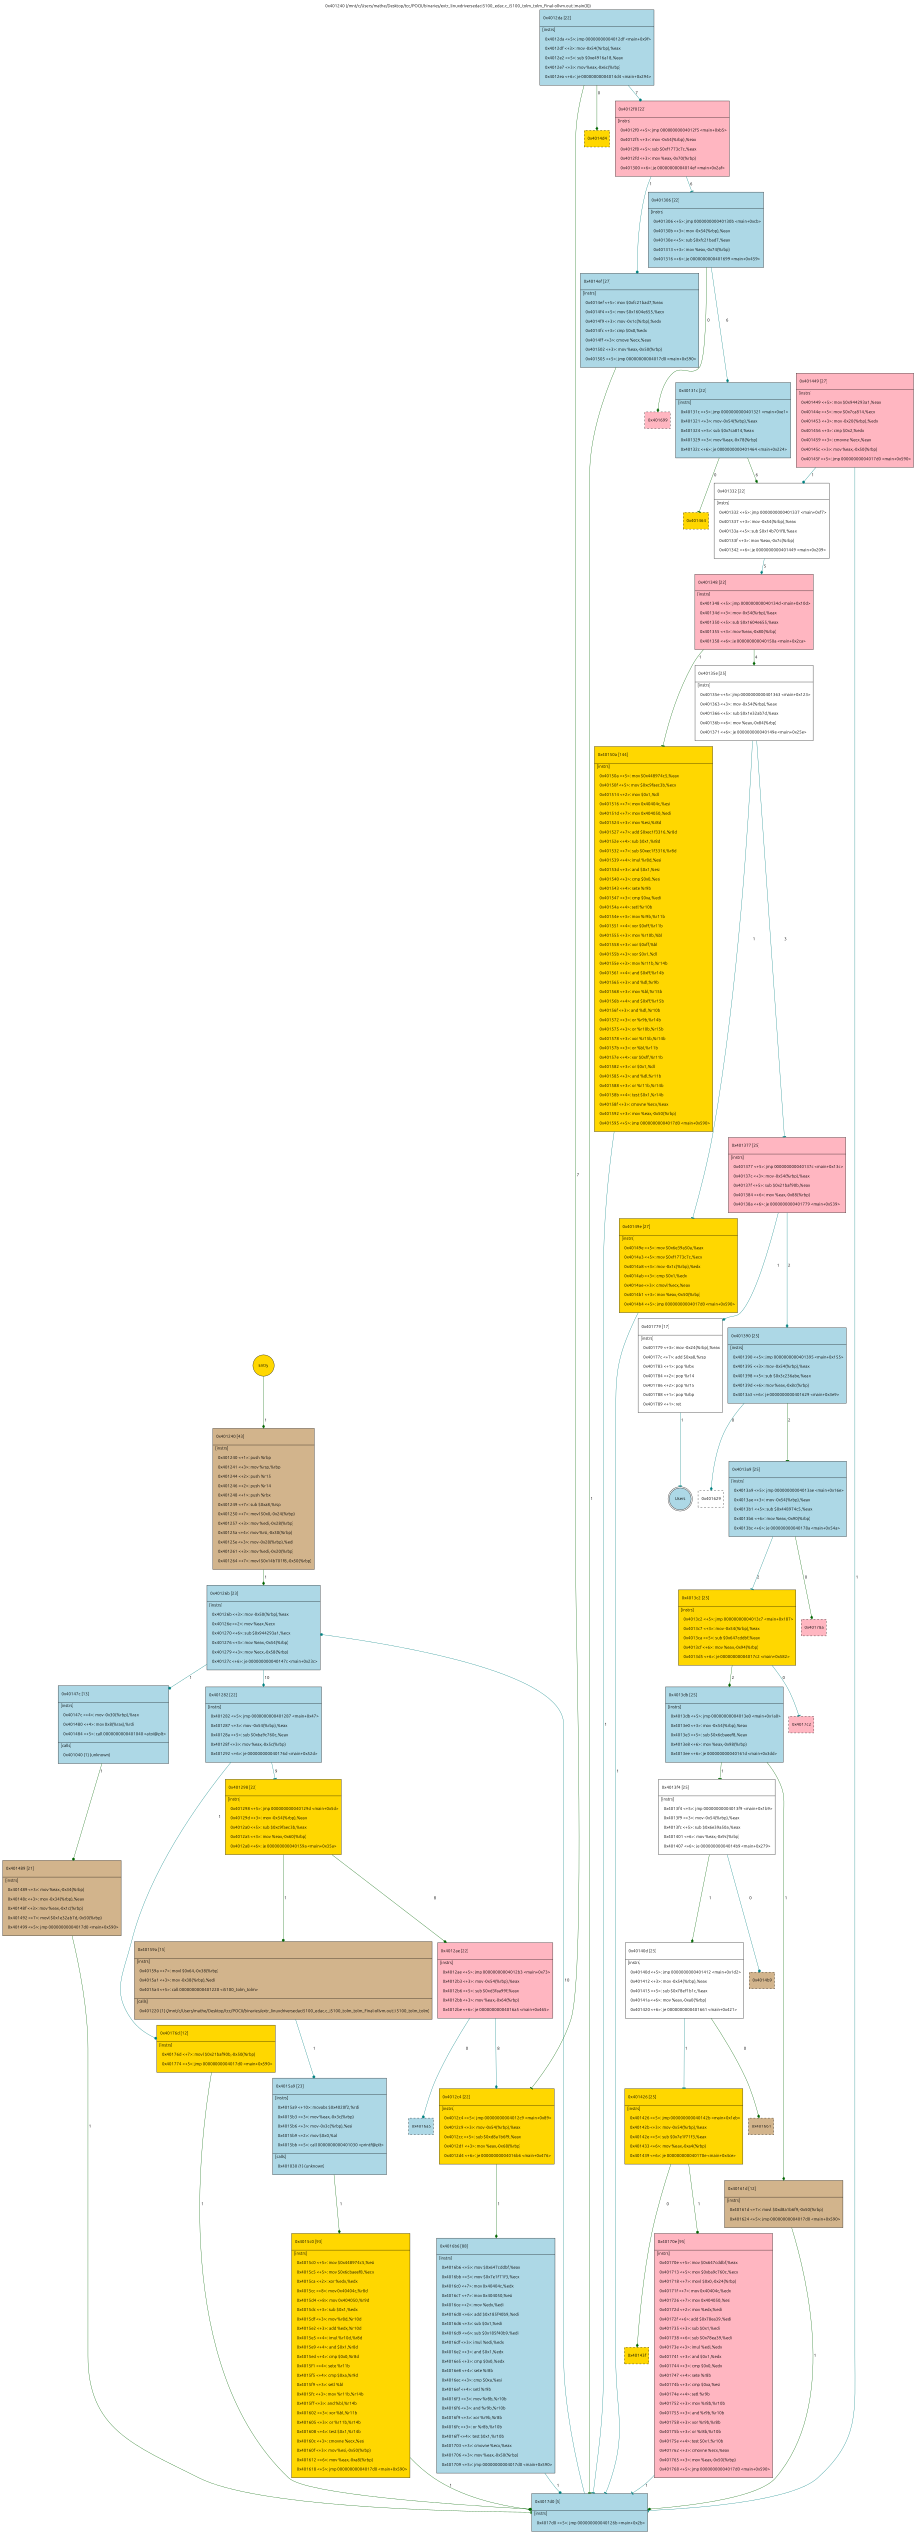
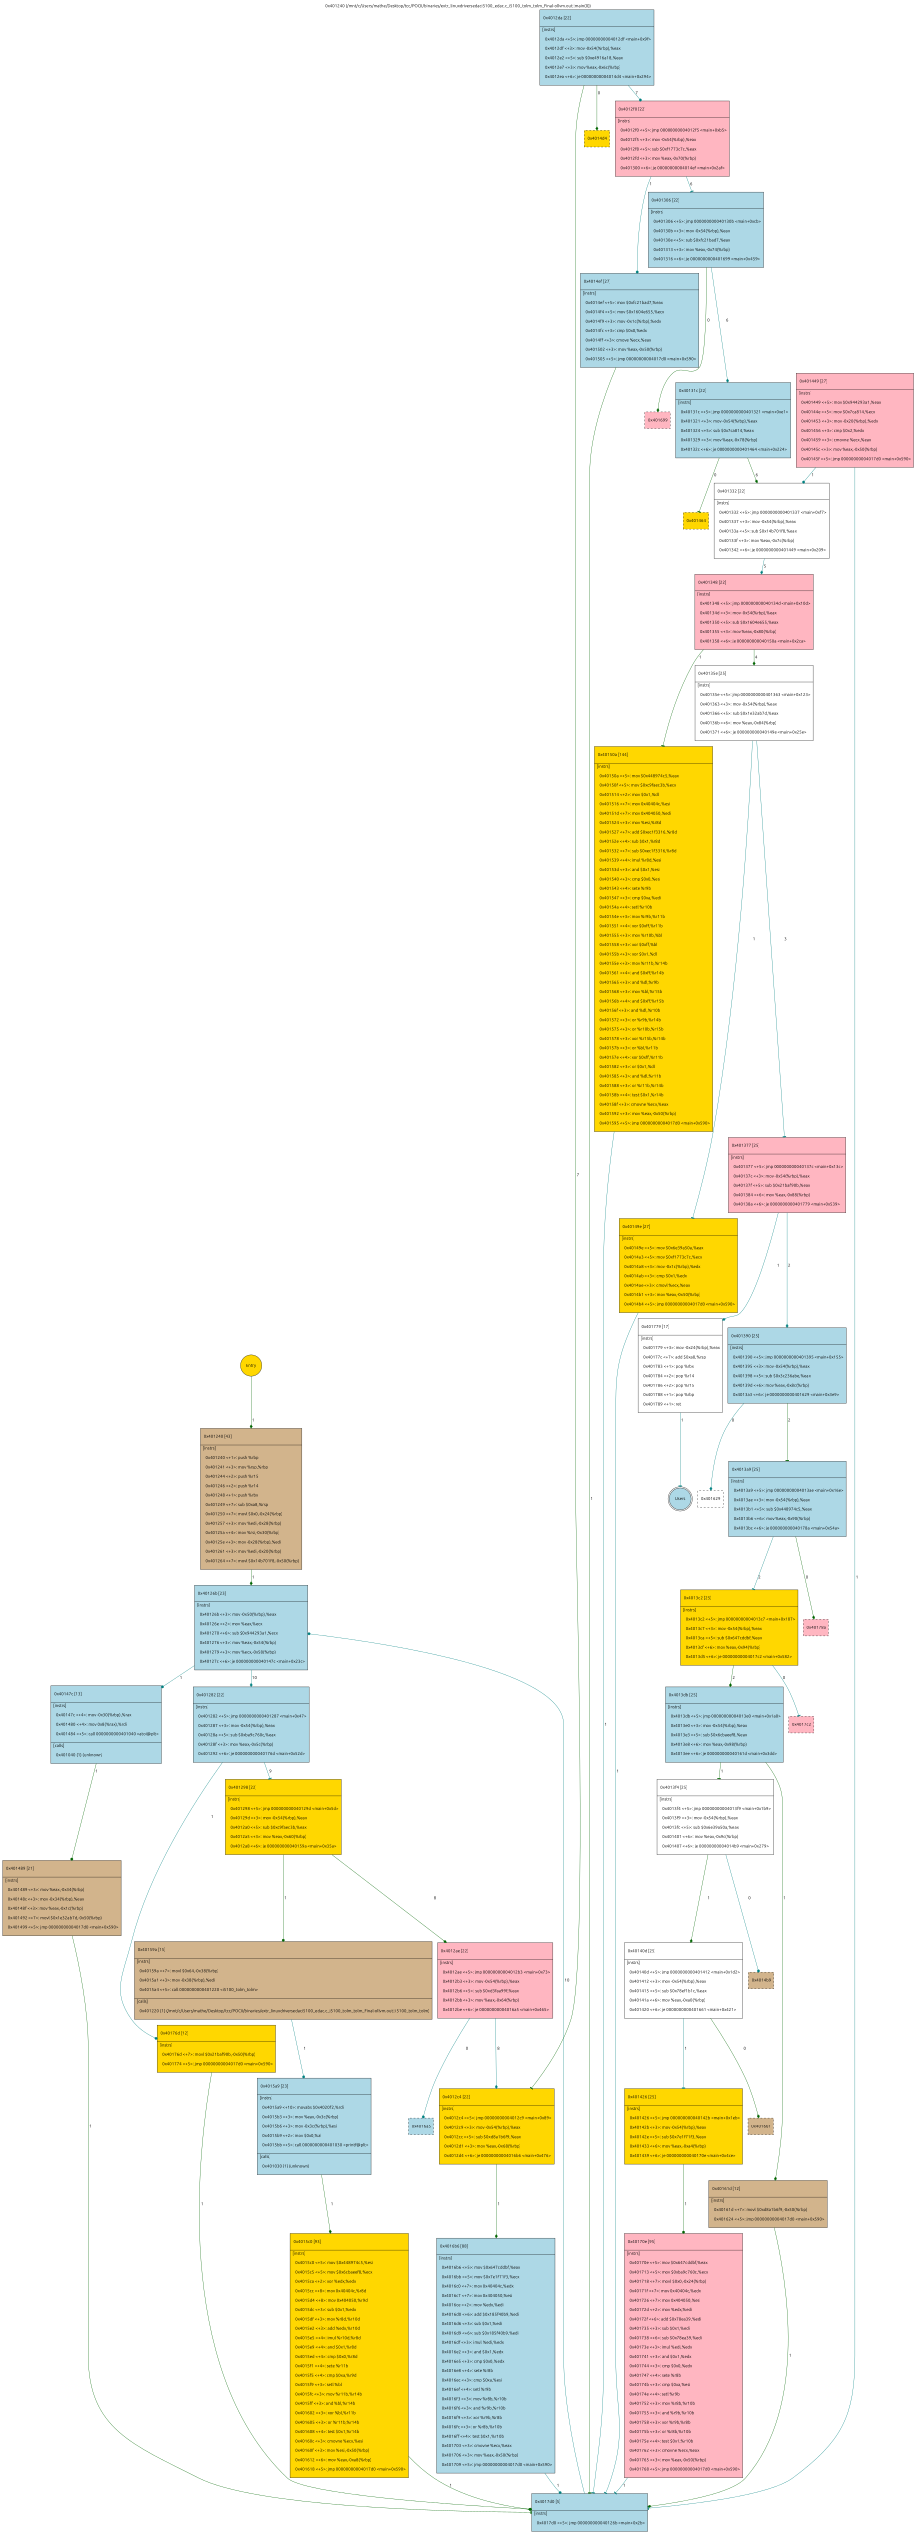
(637, 2356) -> none
